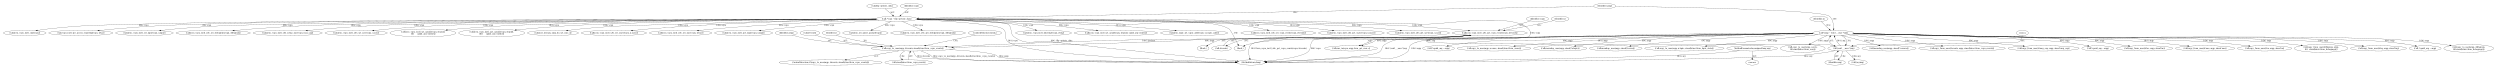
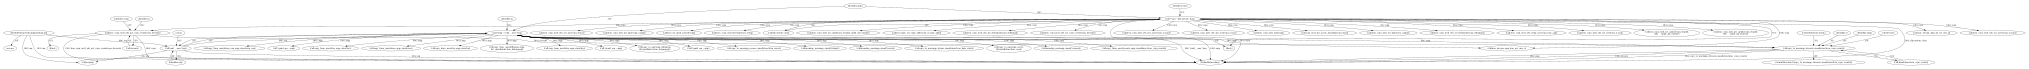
none -> (972, 20)
(1608, 44) -> (106, 41)
none -> (41, 59)
